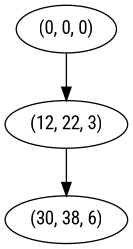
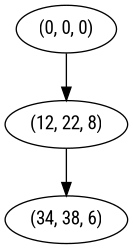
(66, 124) -> (66, 124)
(66, 220) -> (66, 220)
